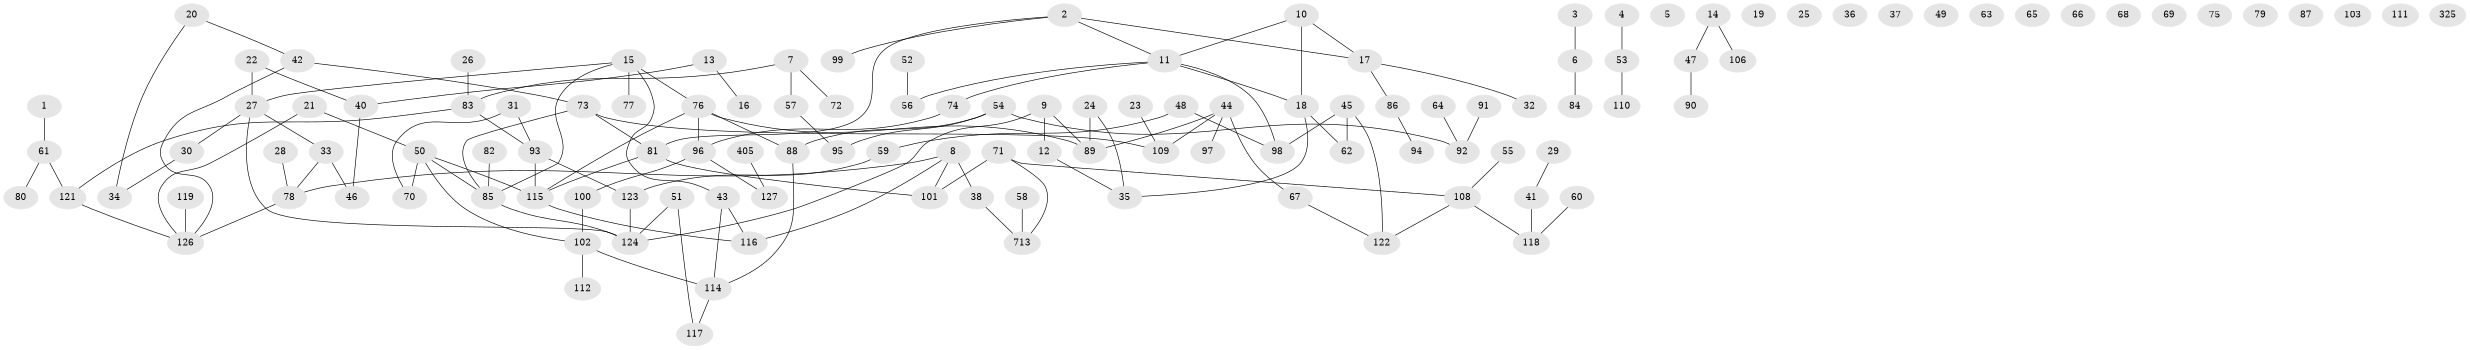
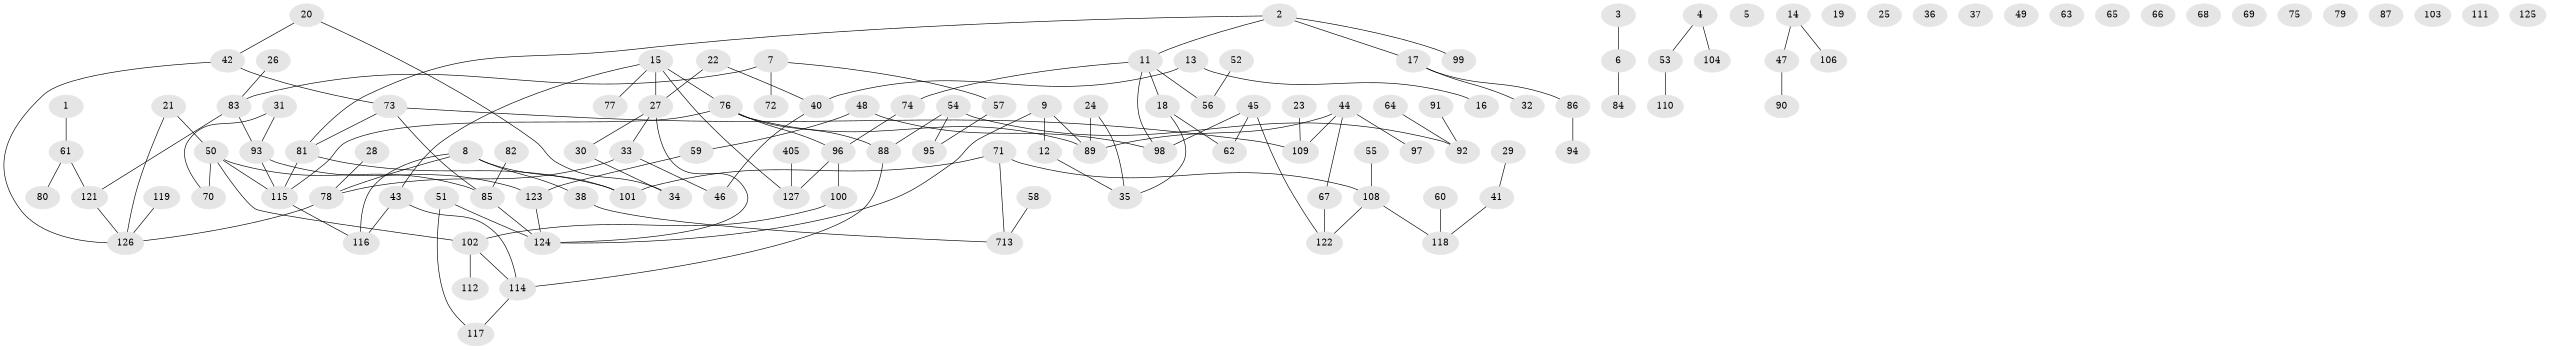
(1302, 15) -> none
(2448, 15) -> (2528, 15)
none -> (1712, 61)
(559, 130) -> (718, 133)
